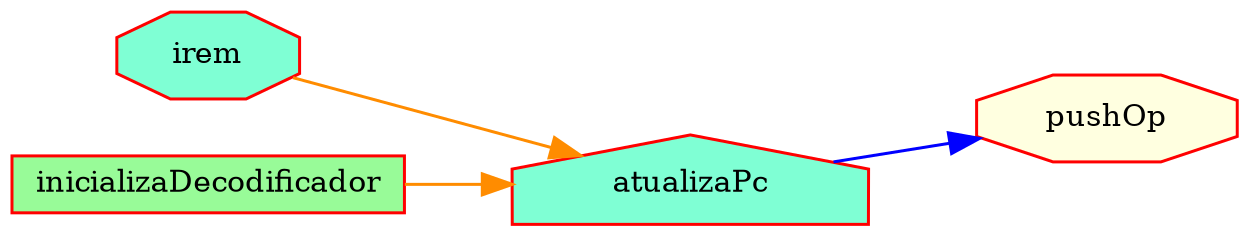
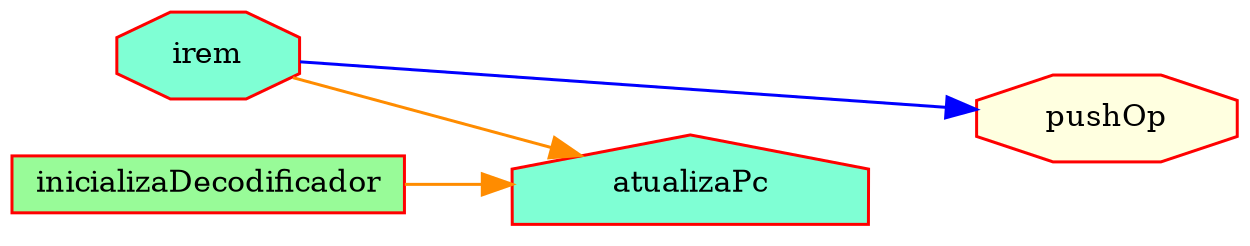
(892, 153) -> (623, 85)
